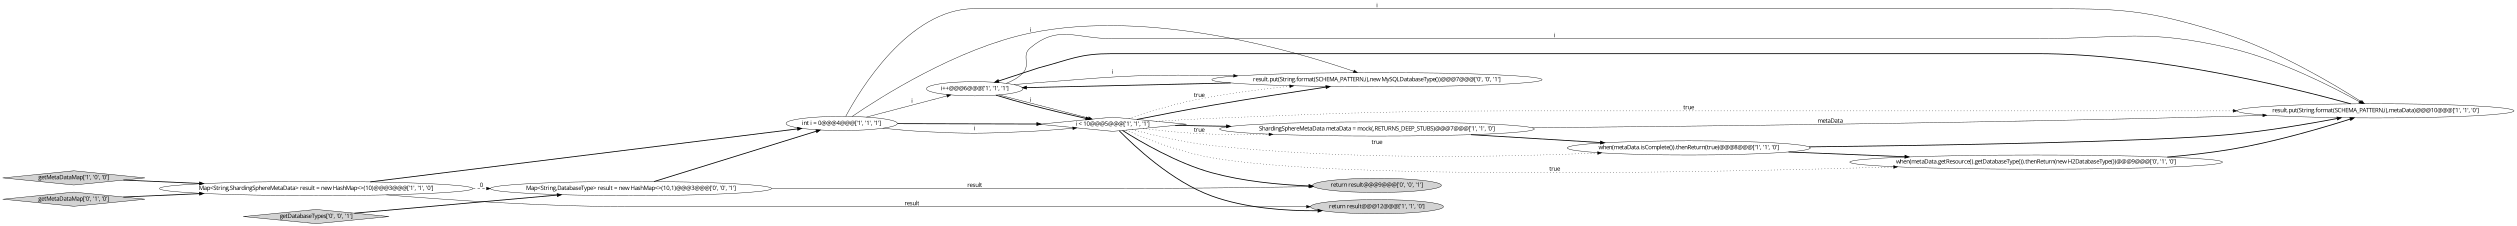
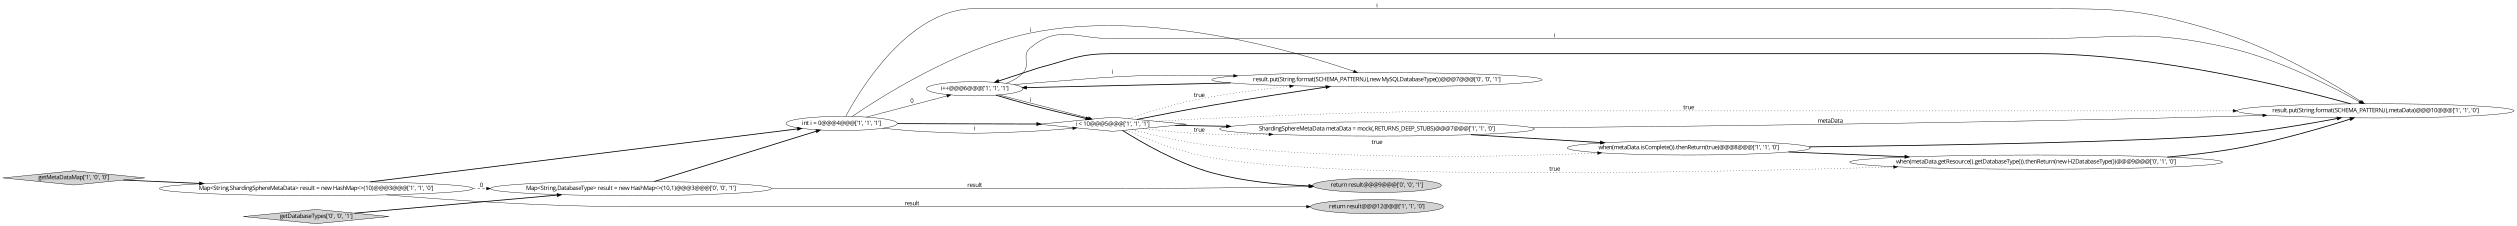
(912, 101) -> (912, 101)
(1209, 195) -> none
(74, 199) -> none
